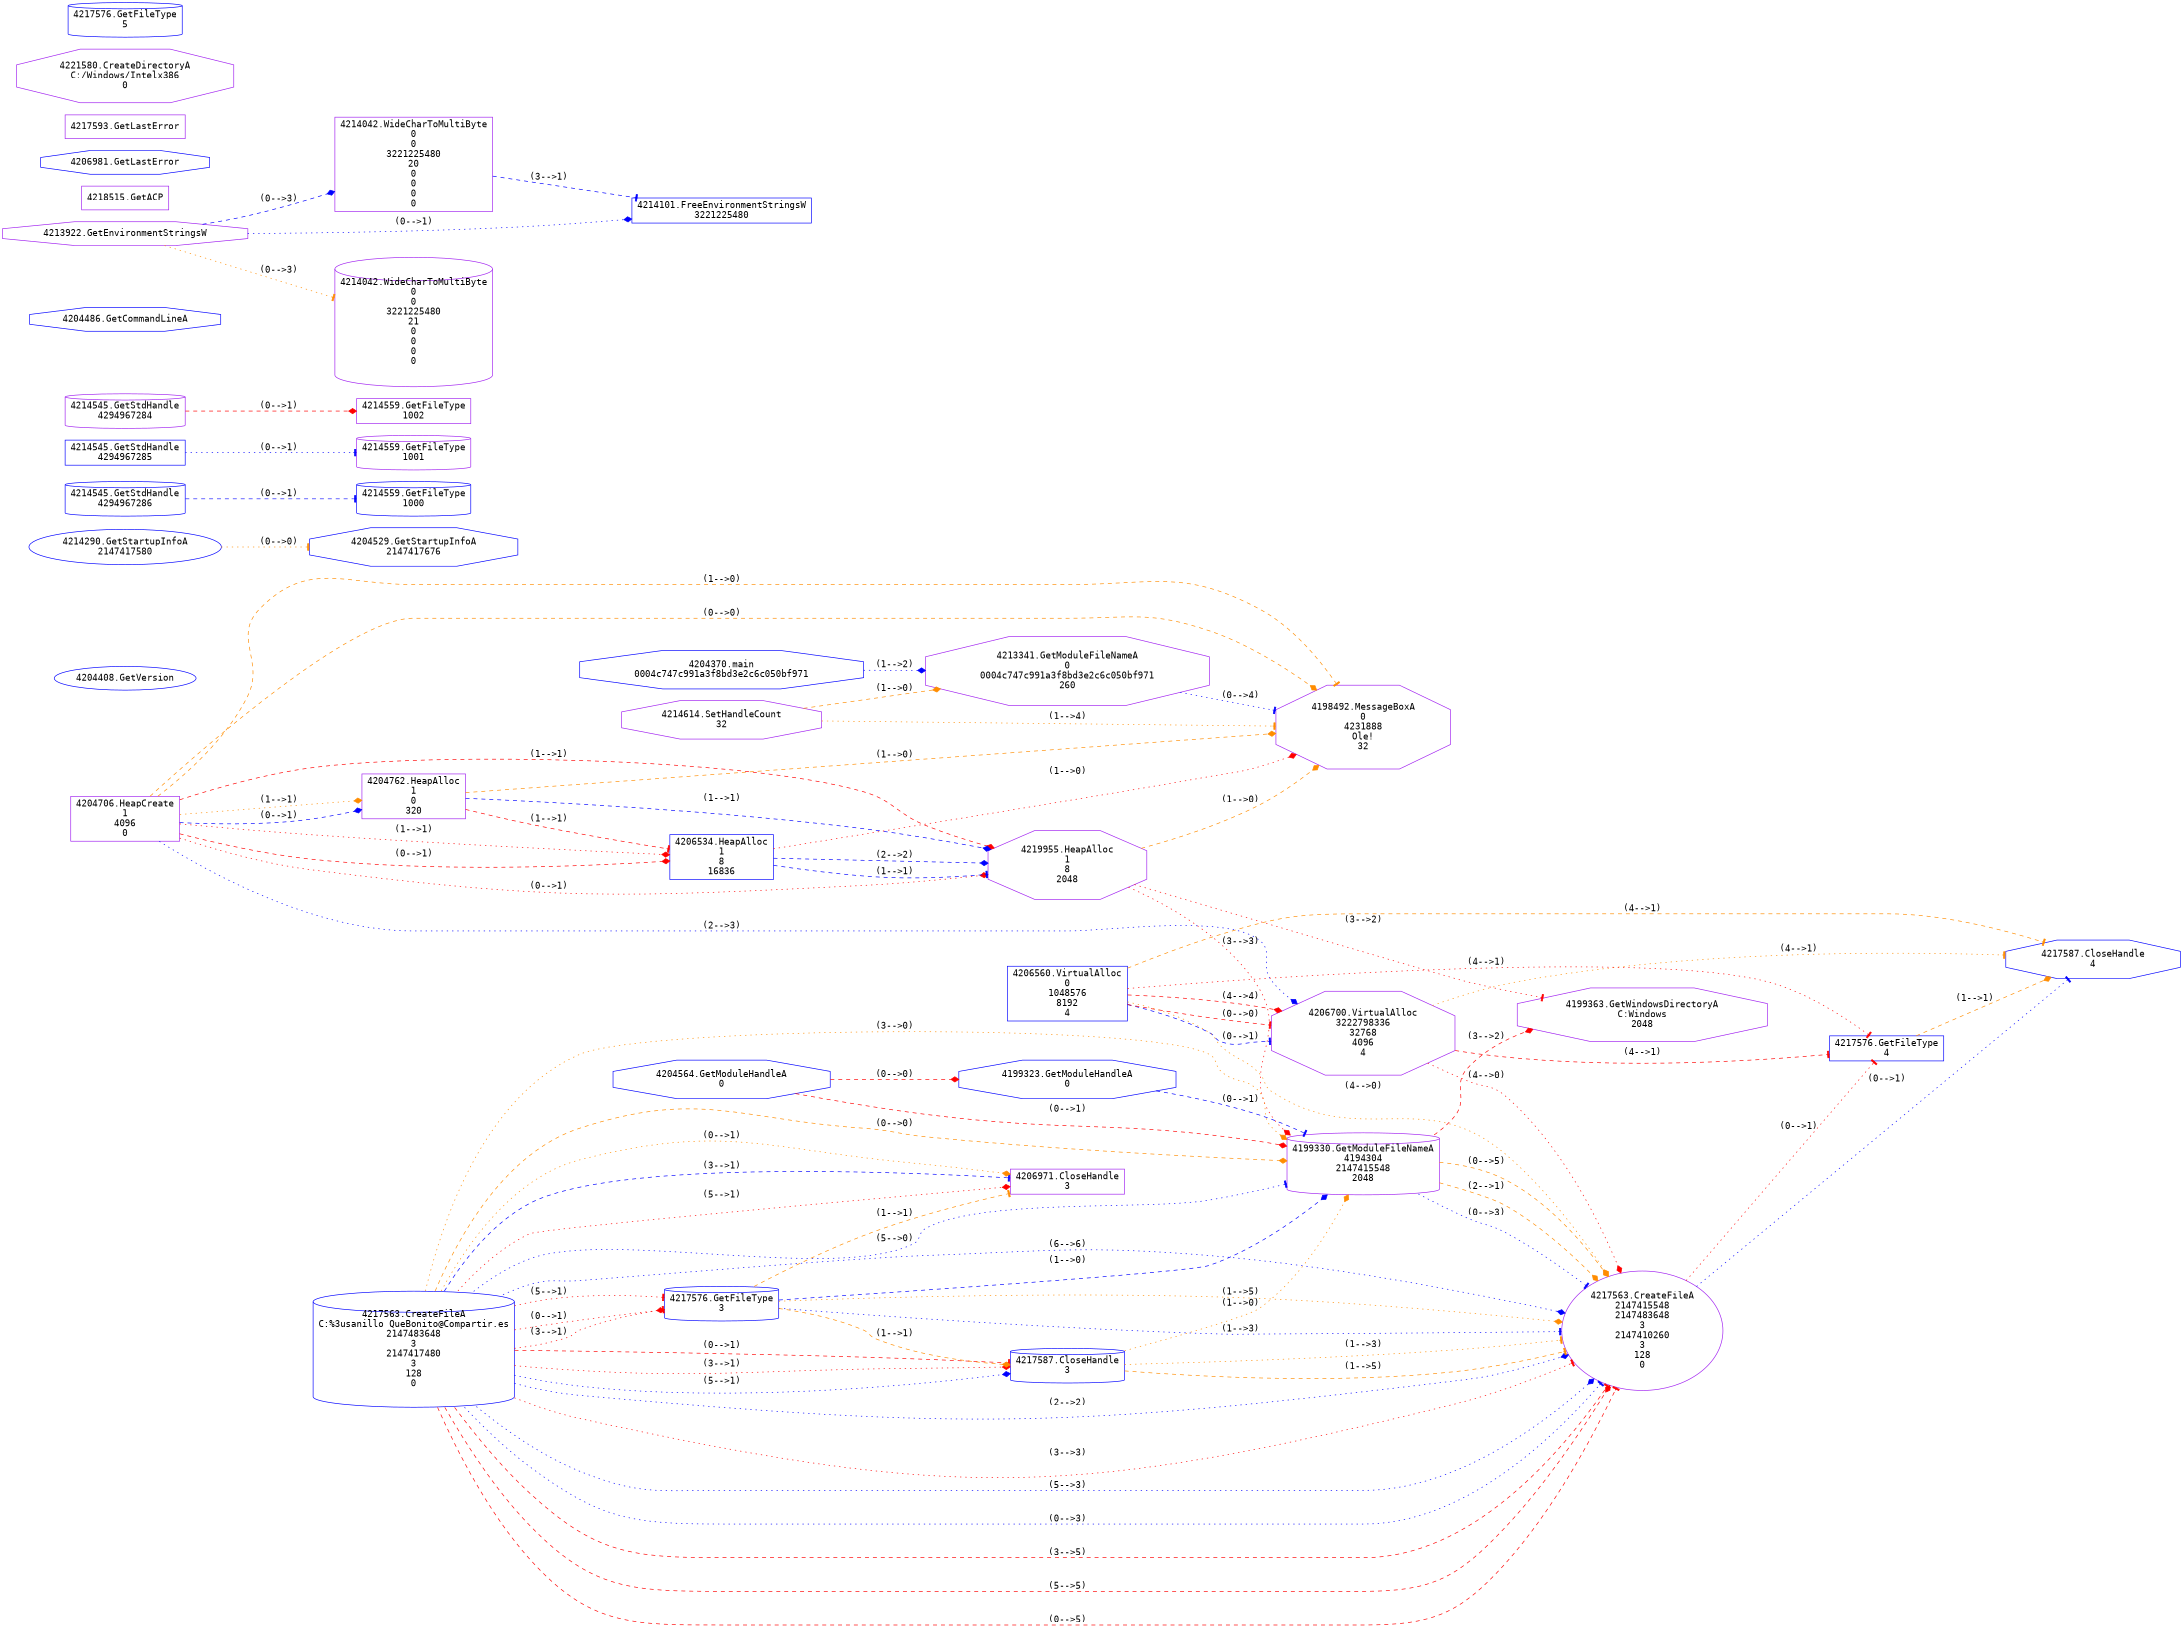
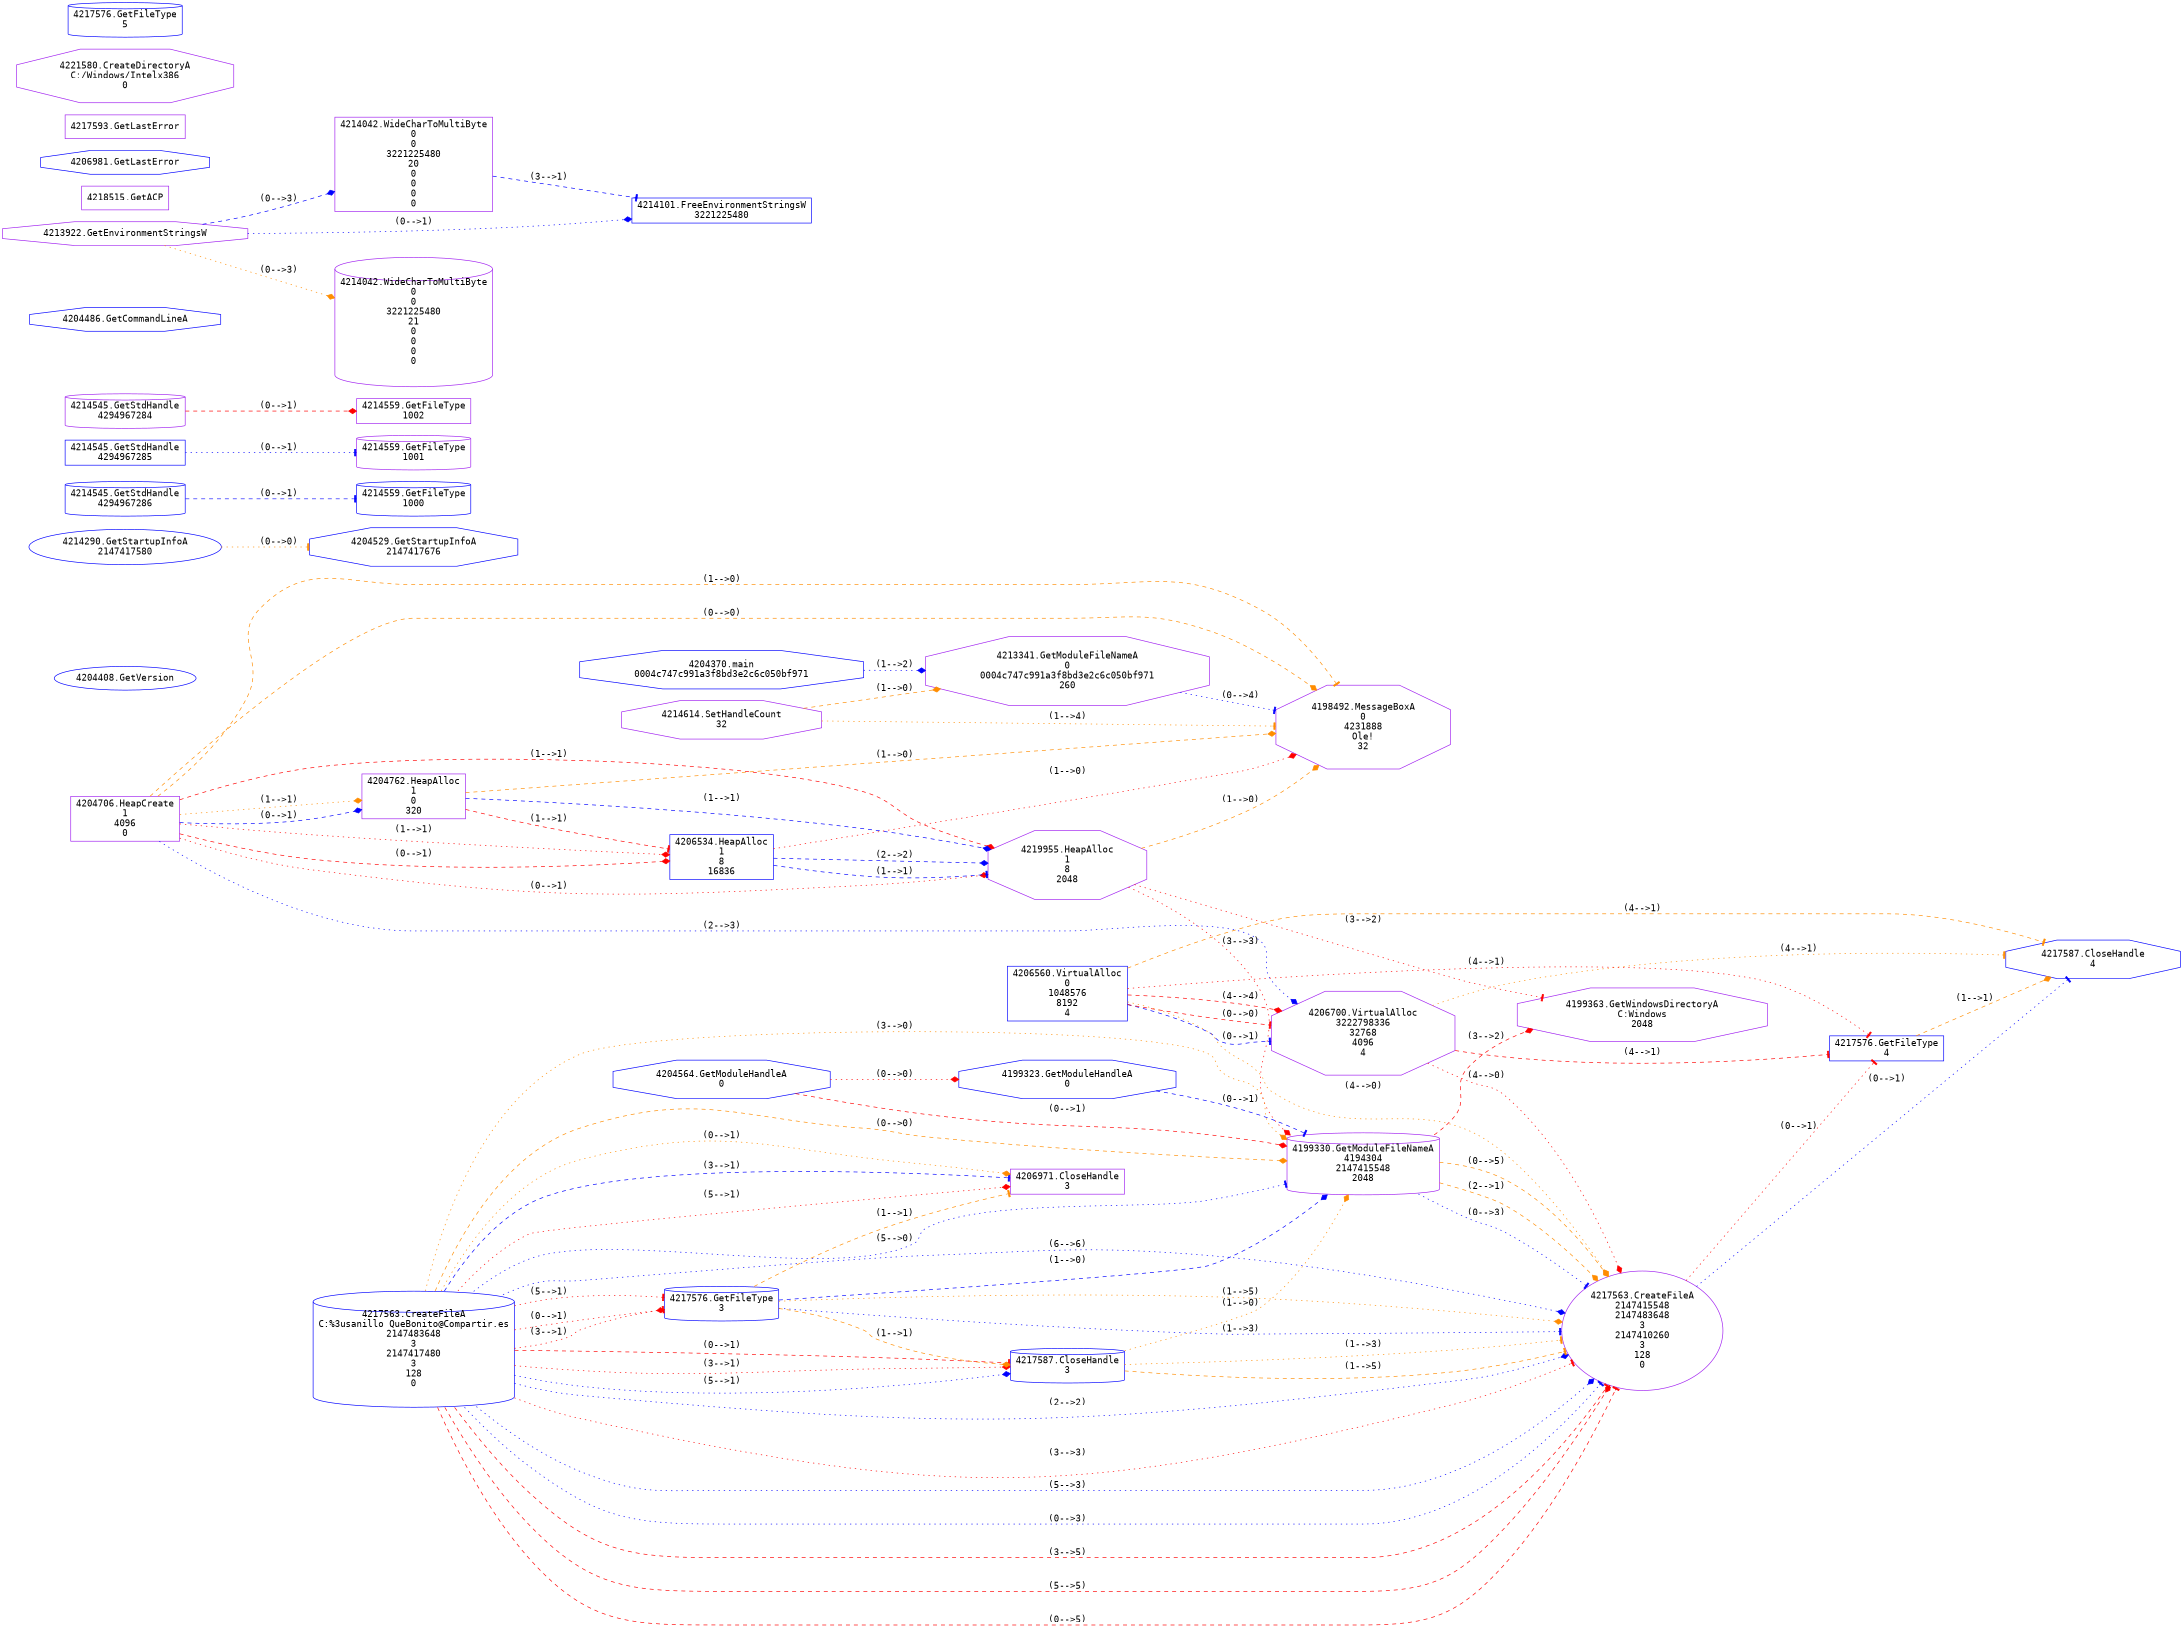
(248, 271) -> (246, 271)
(891, 1079) -> (891, 1079)
